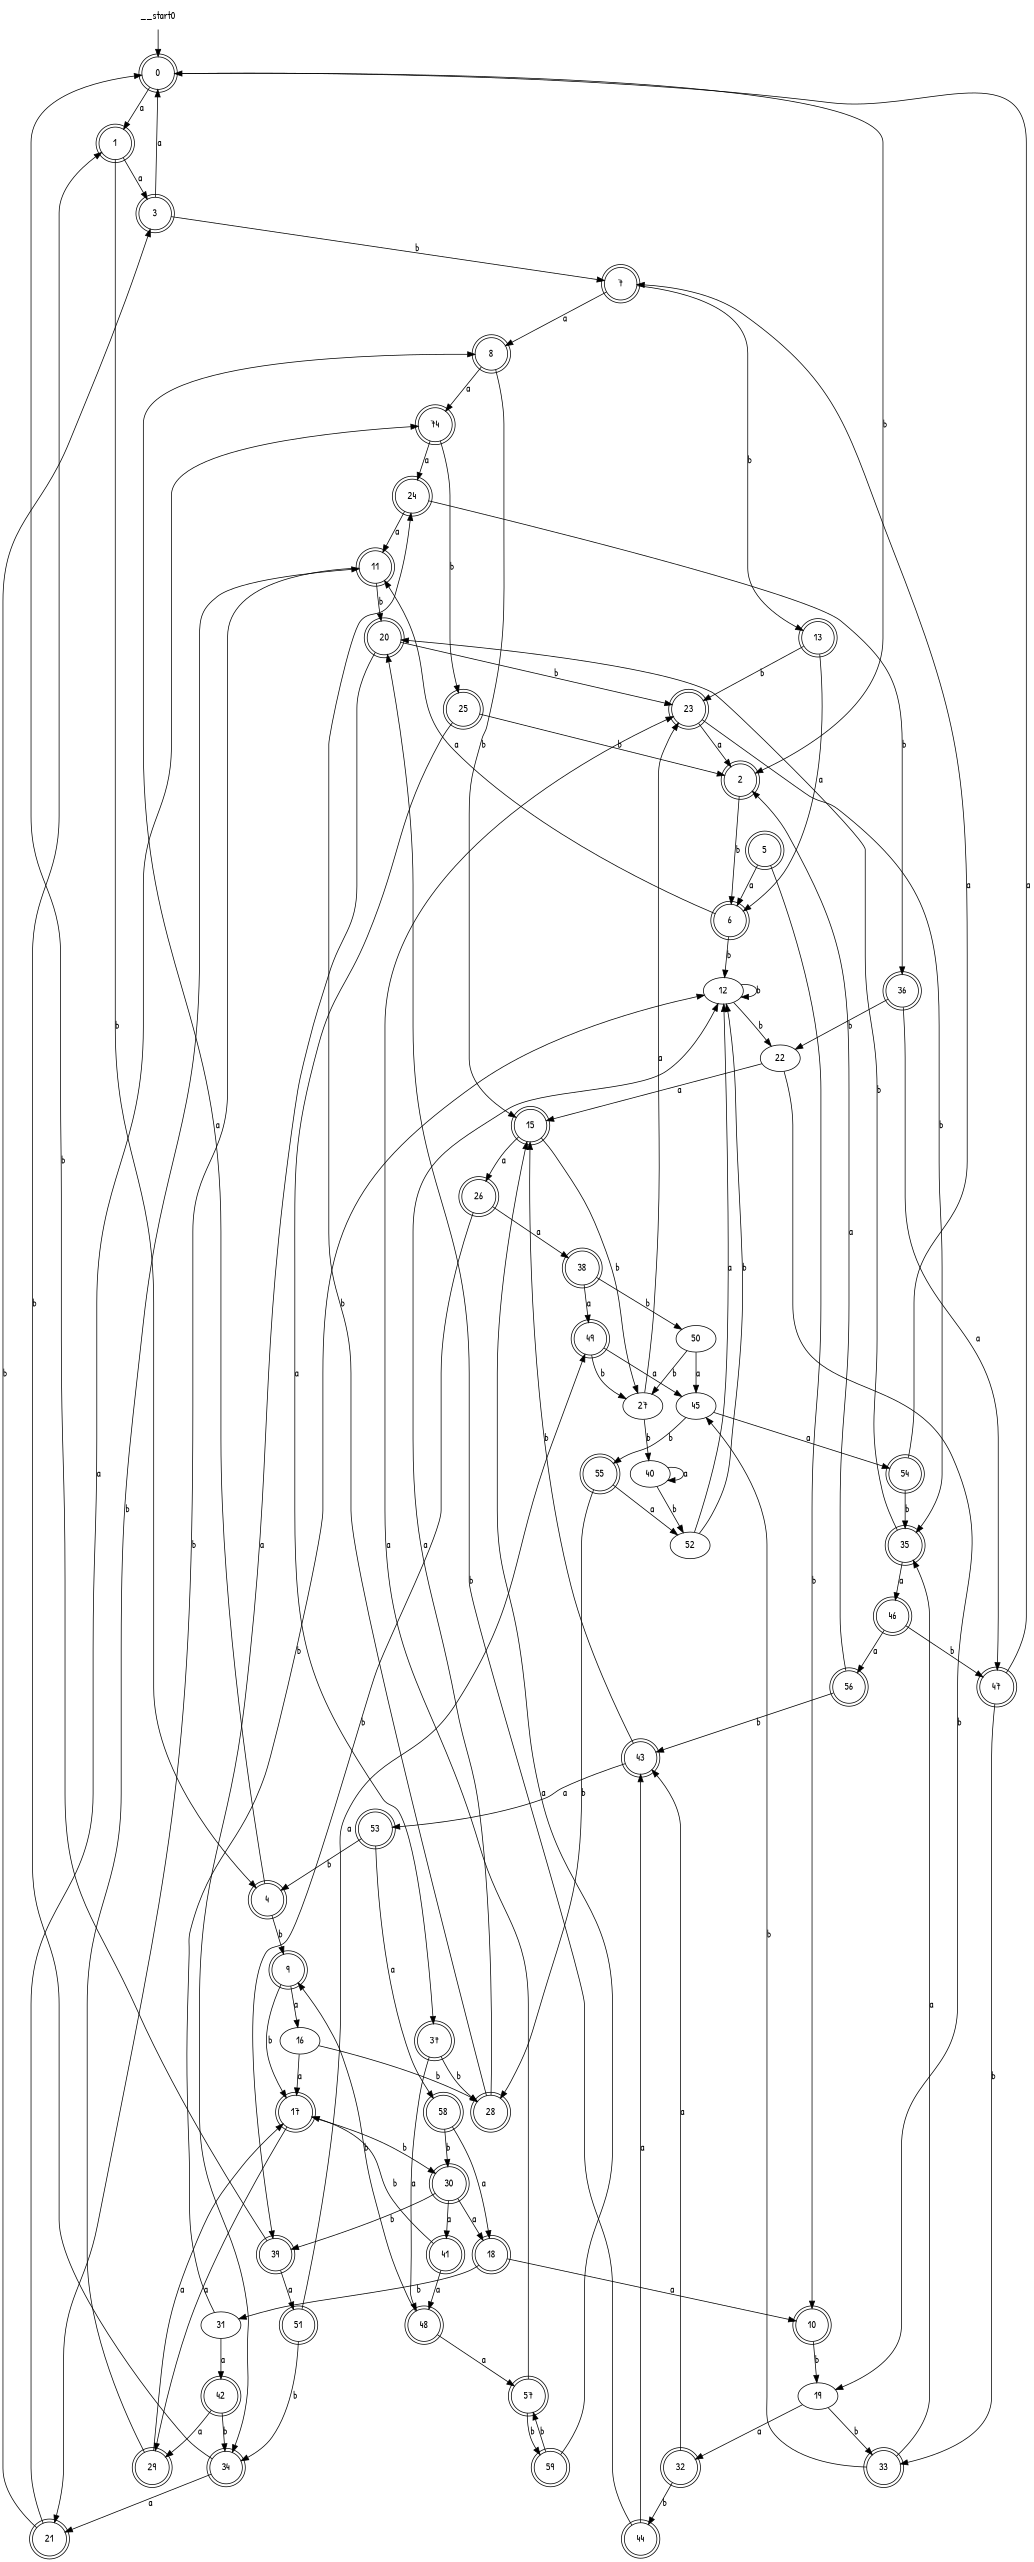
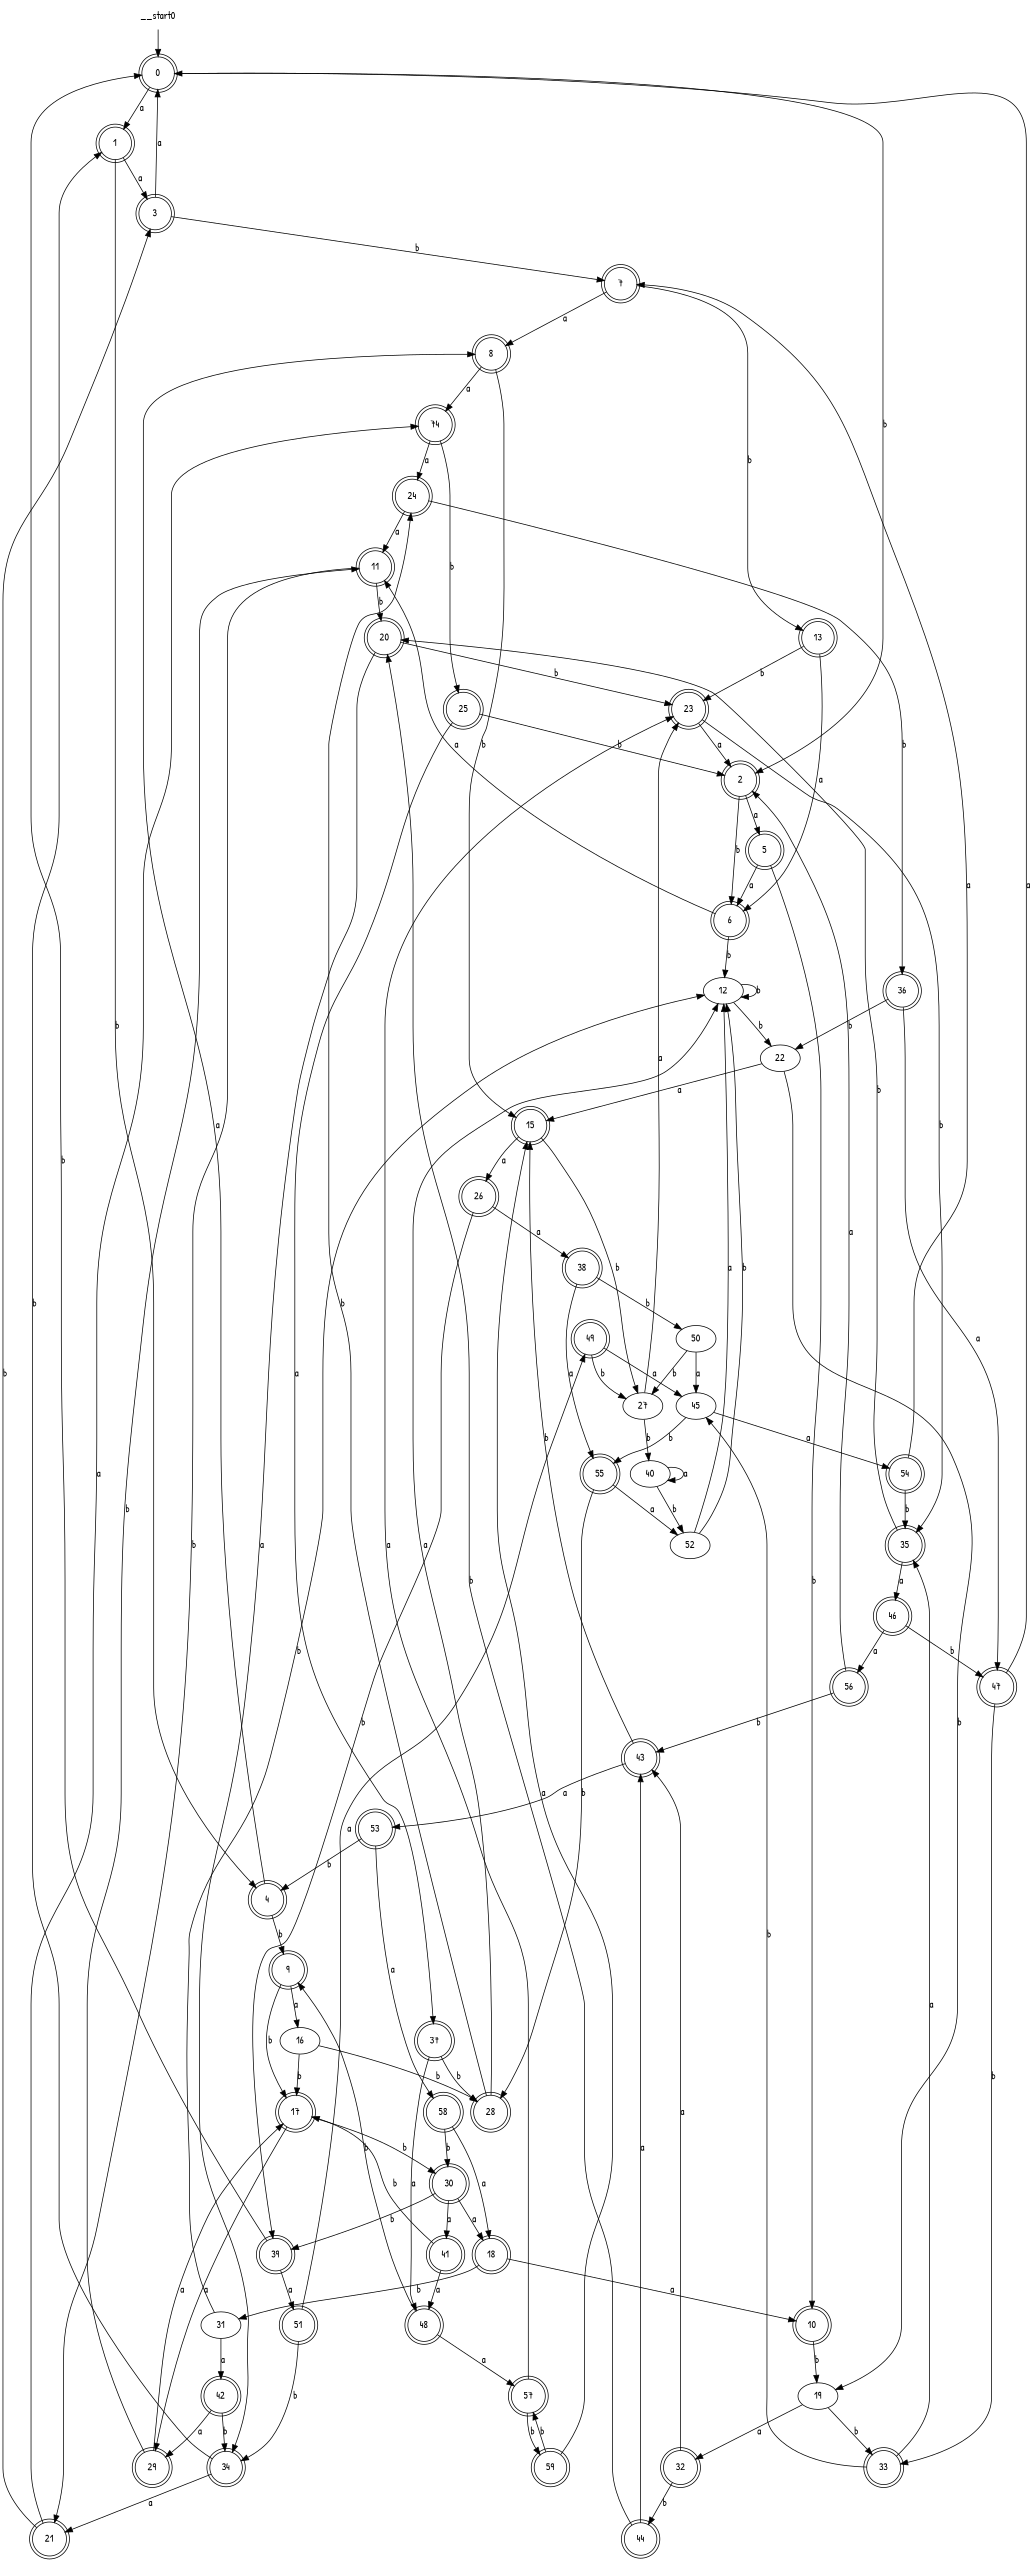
none -> (751, 812)
(586, 1300) -> (568, 1369)
(300, 2076) -> (300, 2076)
